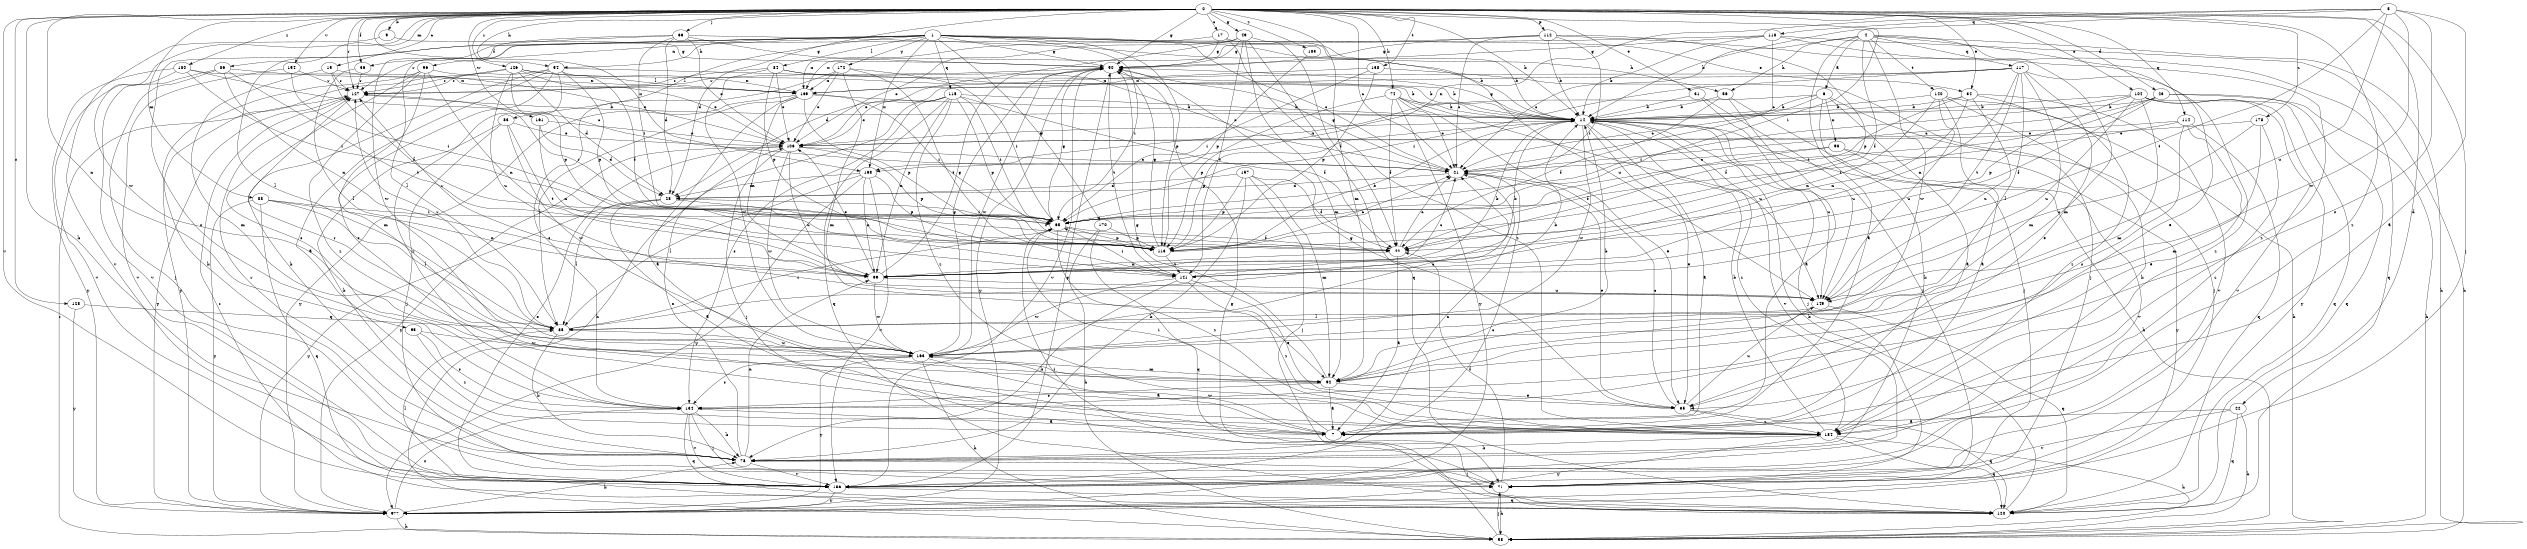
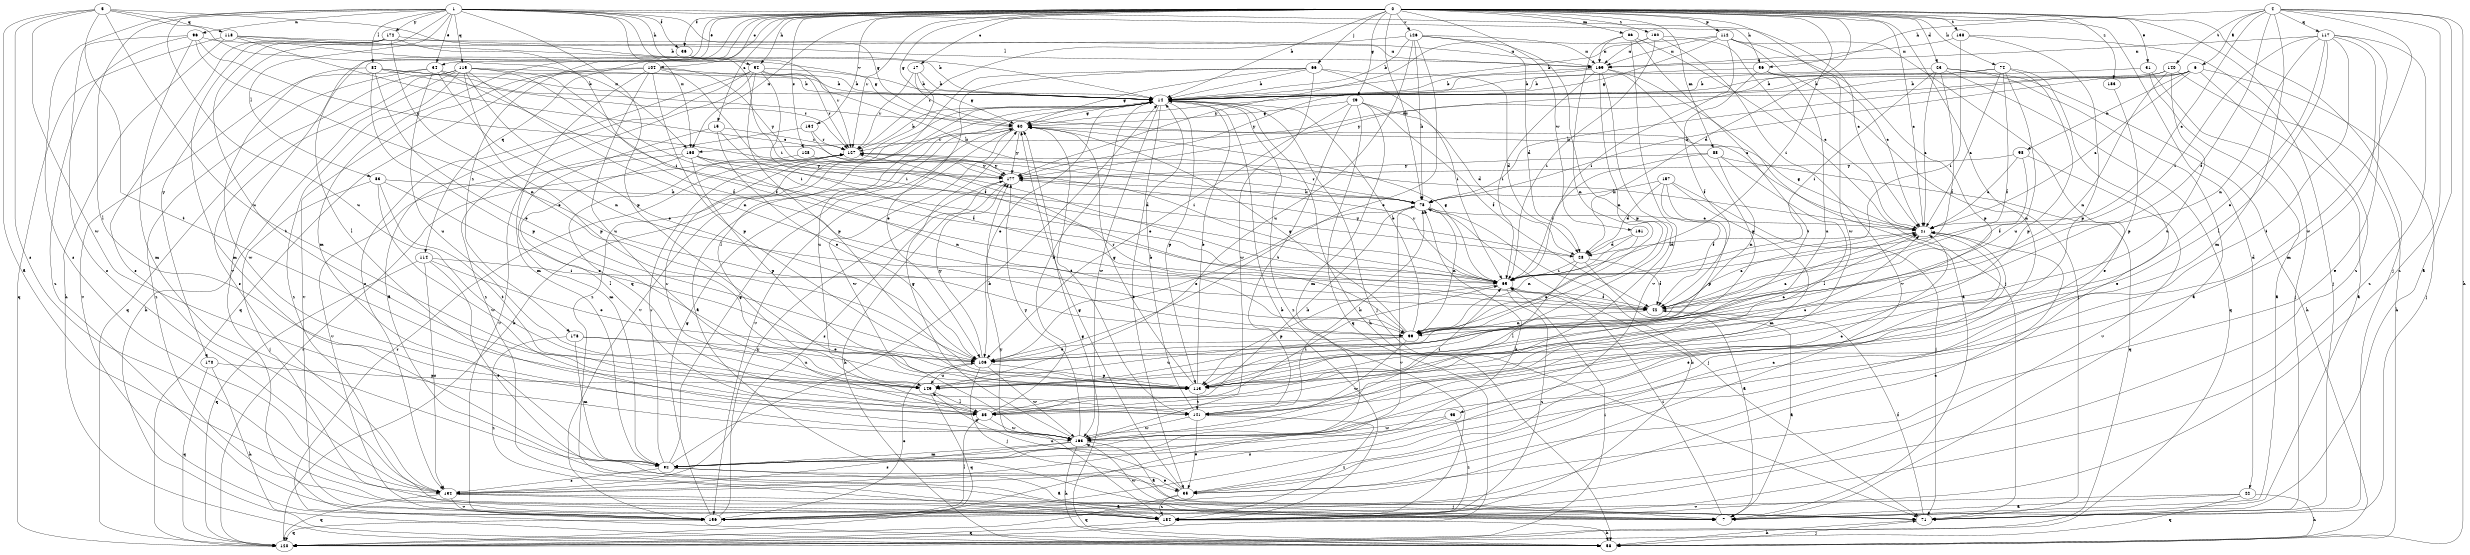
(387, 35) -> none
(1791, 418) -> (2149, 327)
(395, 514) -> (1011, 179)
